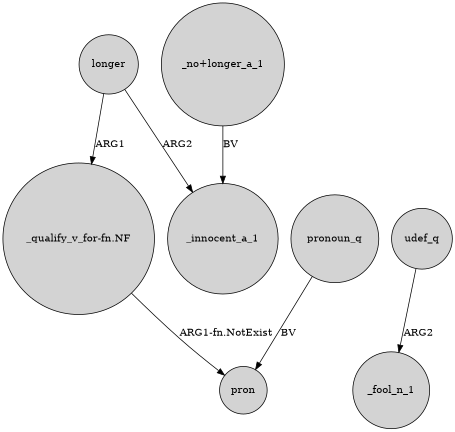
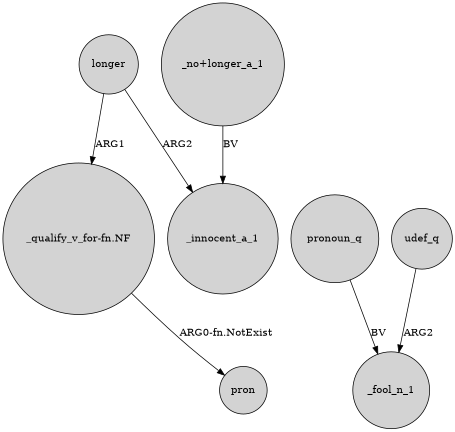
(286, 320) -> (363, 313)
(226, 333) -> (226, 333)
